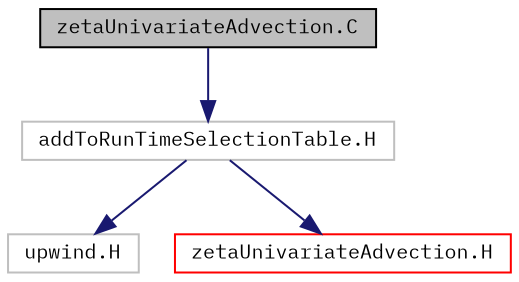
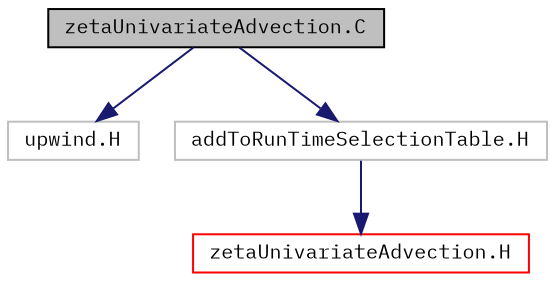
(149, 190) -> (153, 78)
